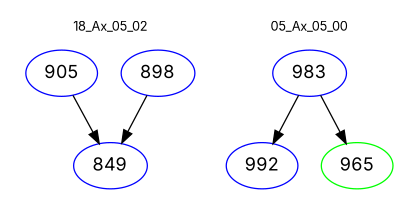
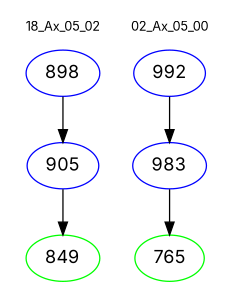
(310, 28) -> (170, 28)
(137, 113) -> (63, 113)
(289, 114) -> (170, 113)
(110, 166) -> (63, 258)
(357, 166) -> (170, 258)
